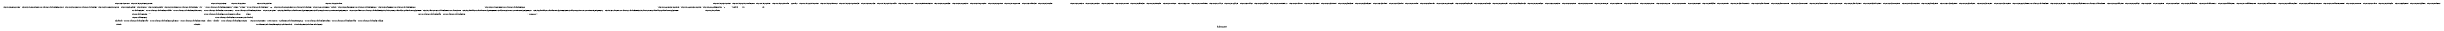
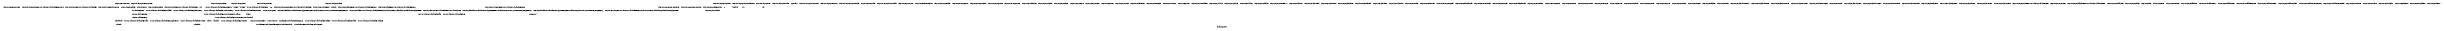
none -> (1061, 4)
